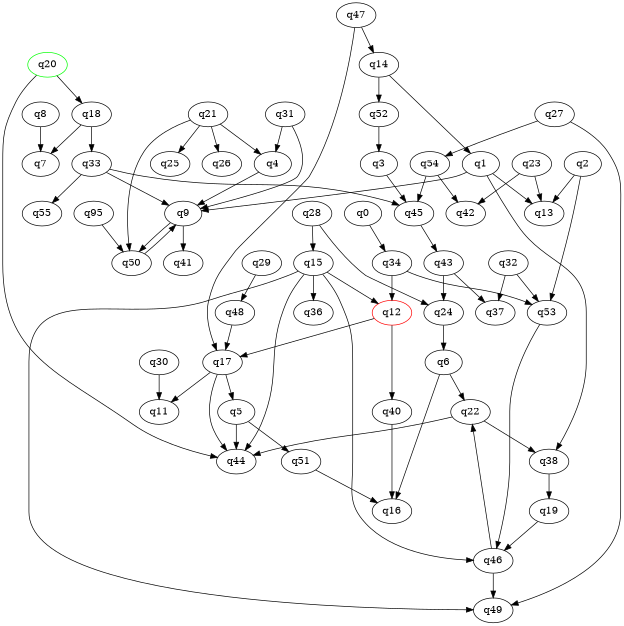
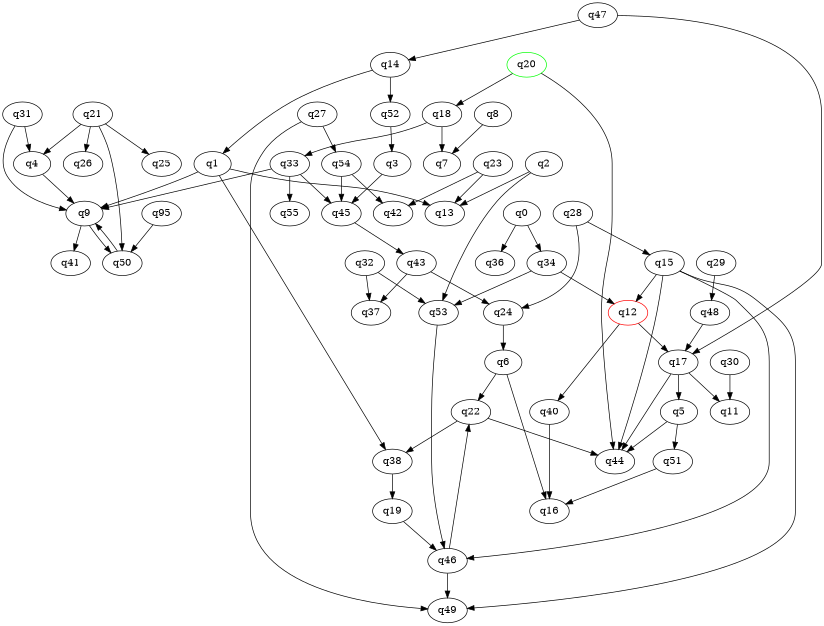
(313, 285) -> (510, 235)
